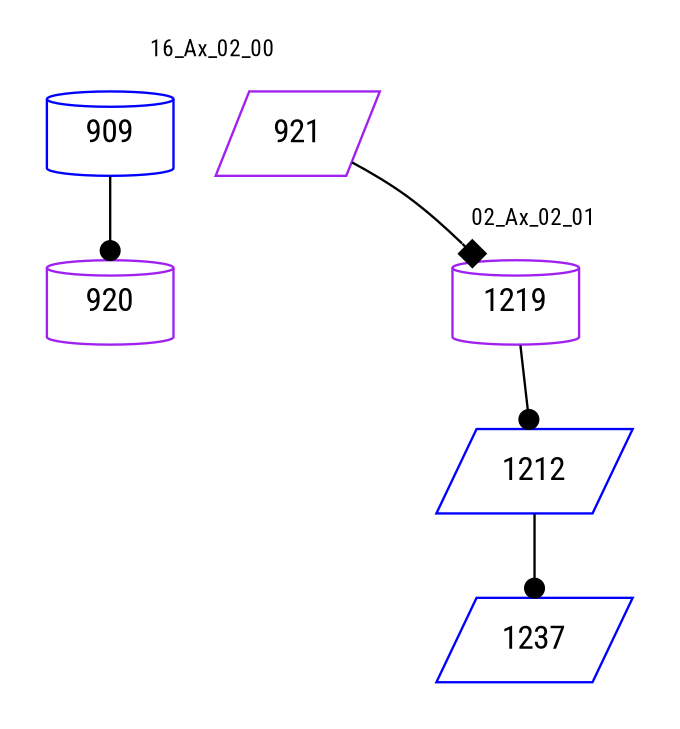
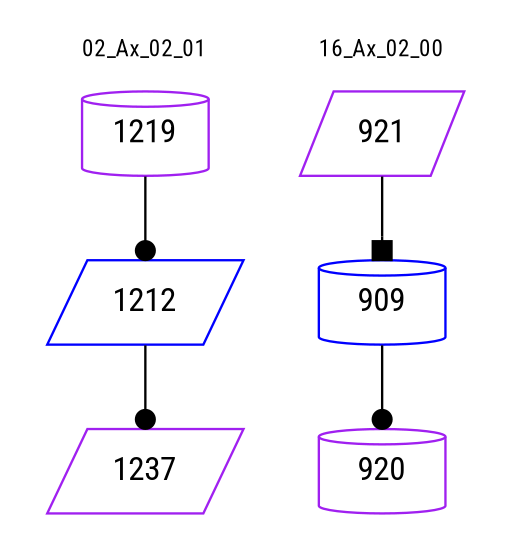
(432, 216) -> (382, 207)
(535, 640) -> (145, 471)
